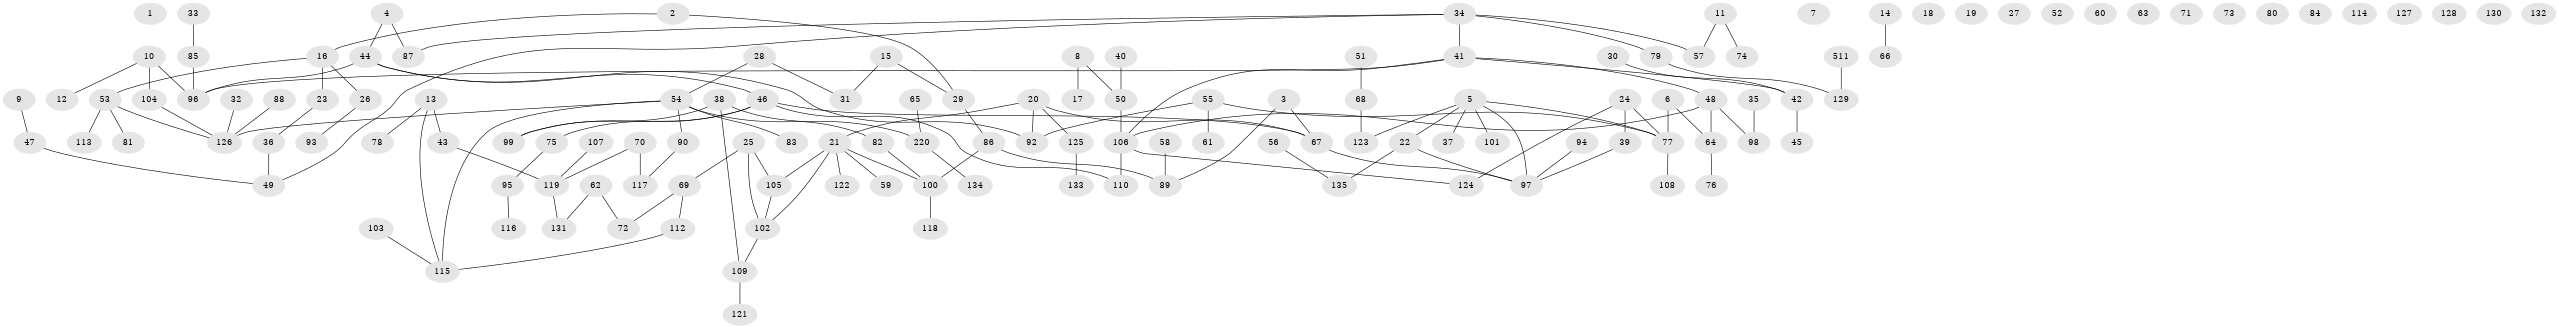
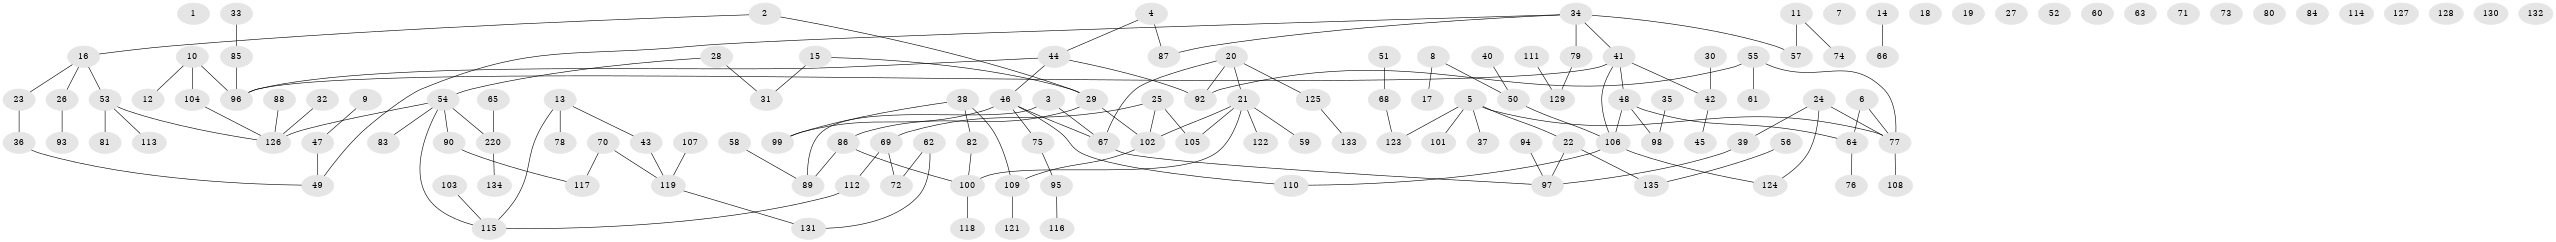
(1841, 57) -> (1532, 57)
(1516, 134) -> none
(768, 207) -> (1120, 121)
